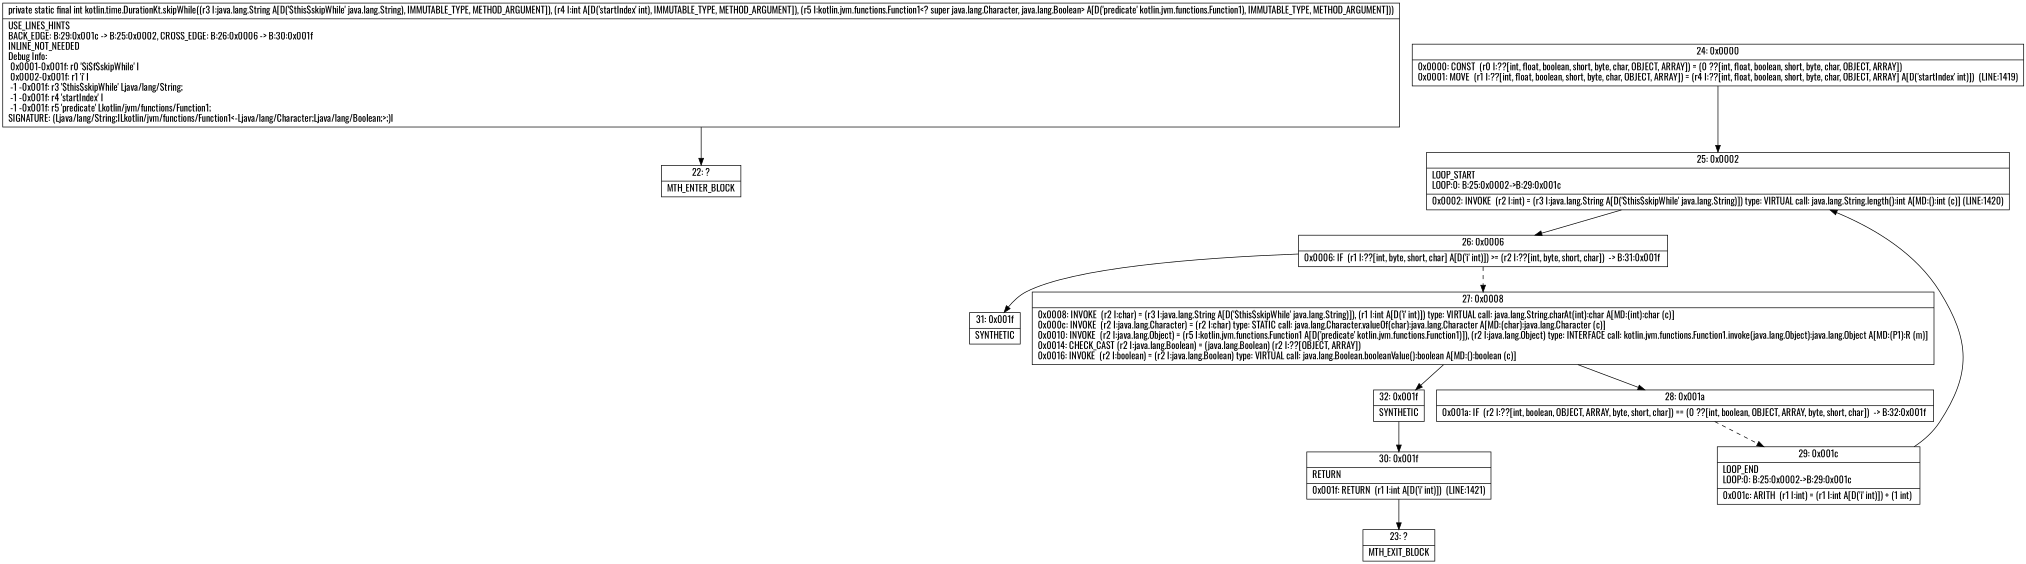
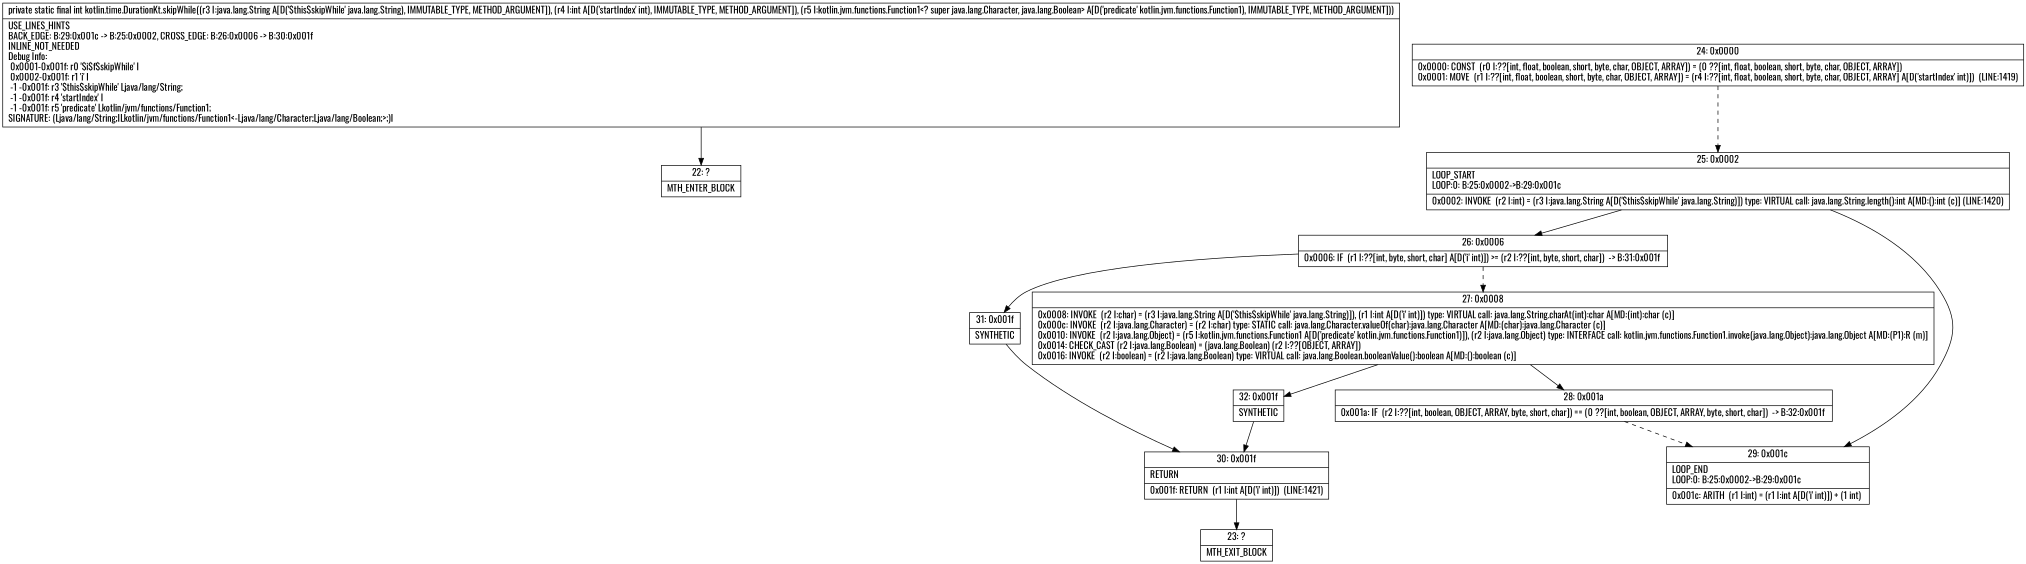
(1718, 116) -> (1718, 116)
(1950, 311) -> (1952, 319)
none -> (1085, 404)
